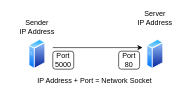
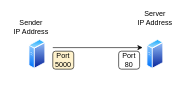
(37, 27) -> (31, 27)
(63, 60) -> (63, 60)
(95, 81) -> none
